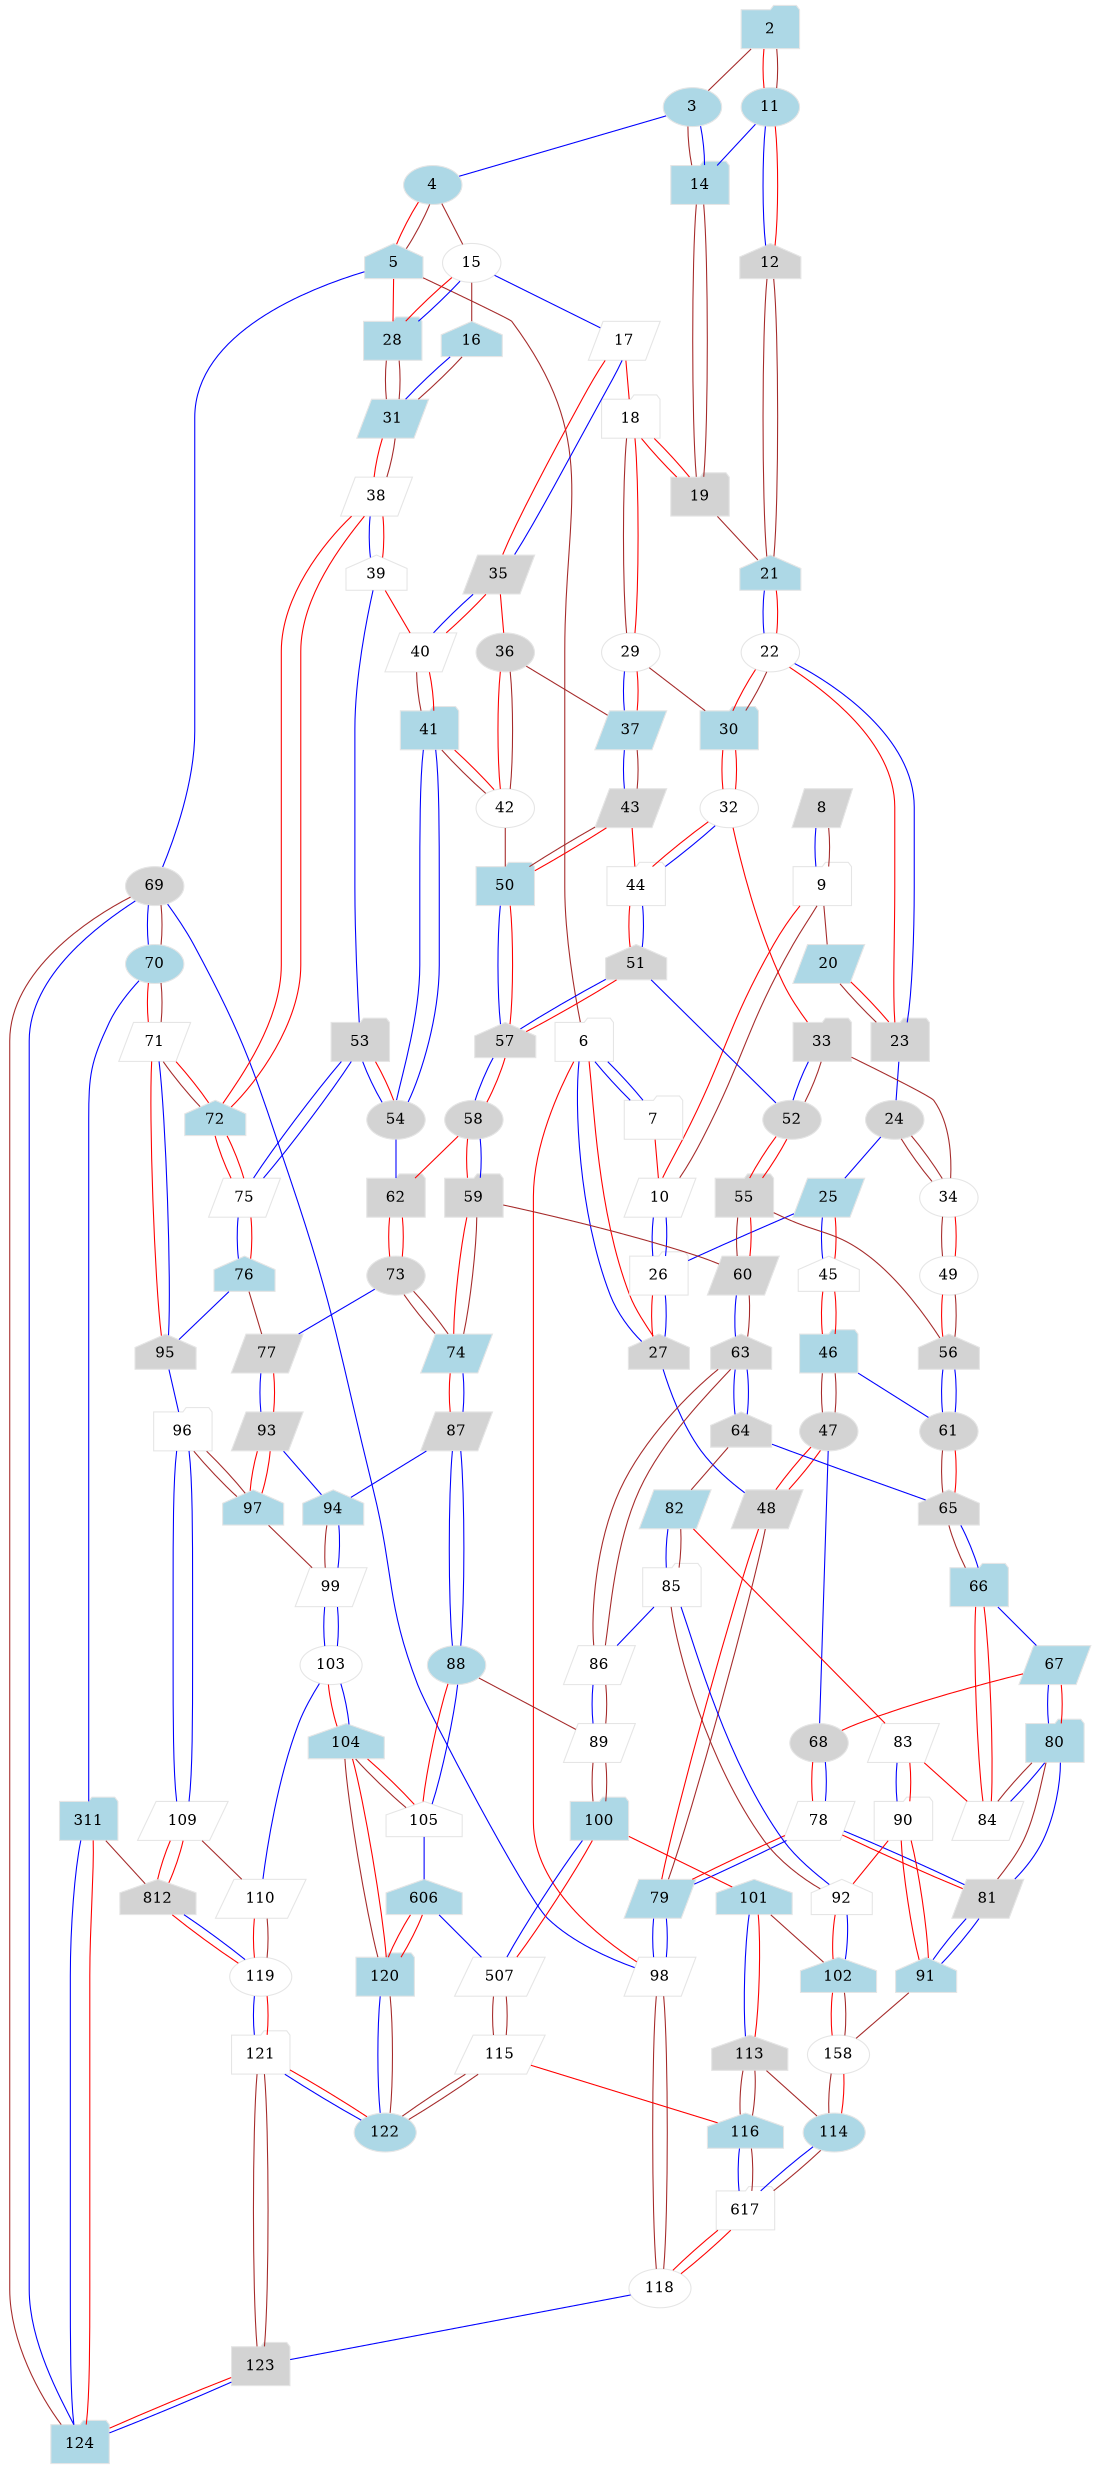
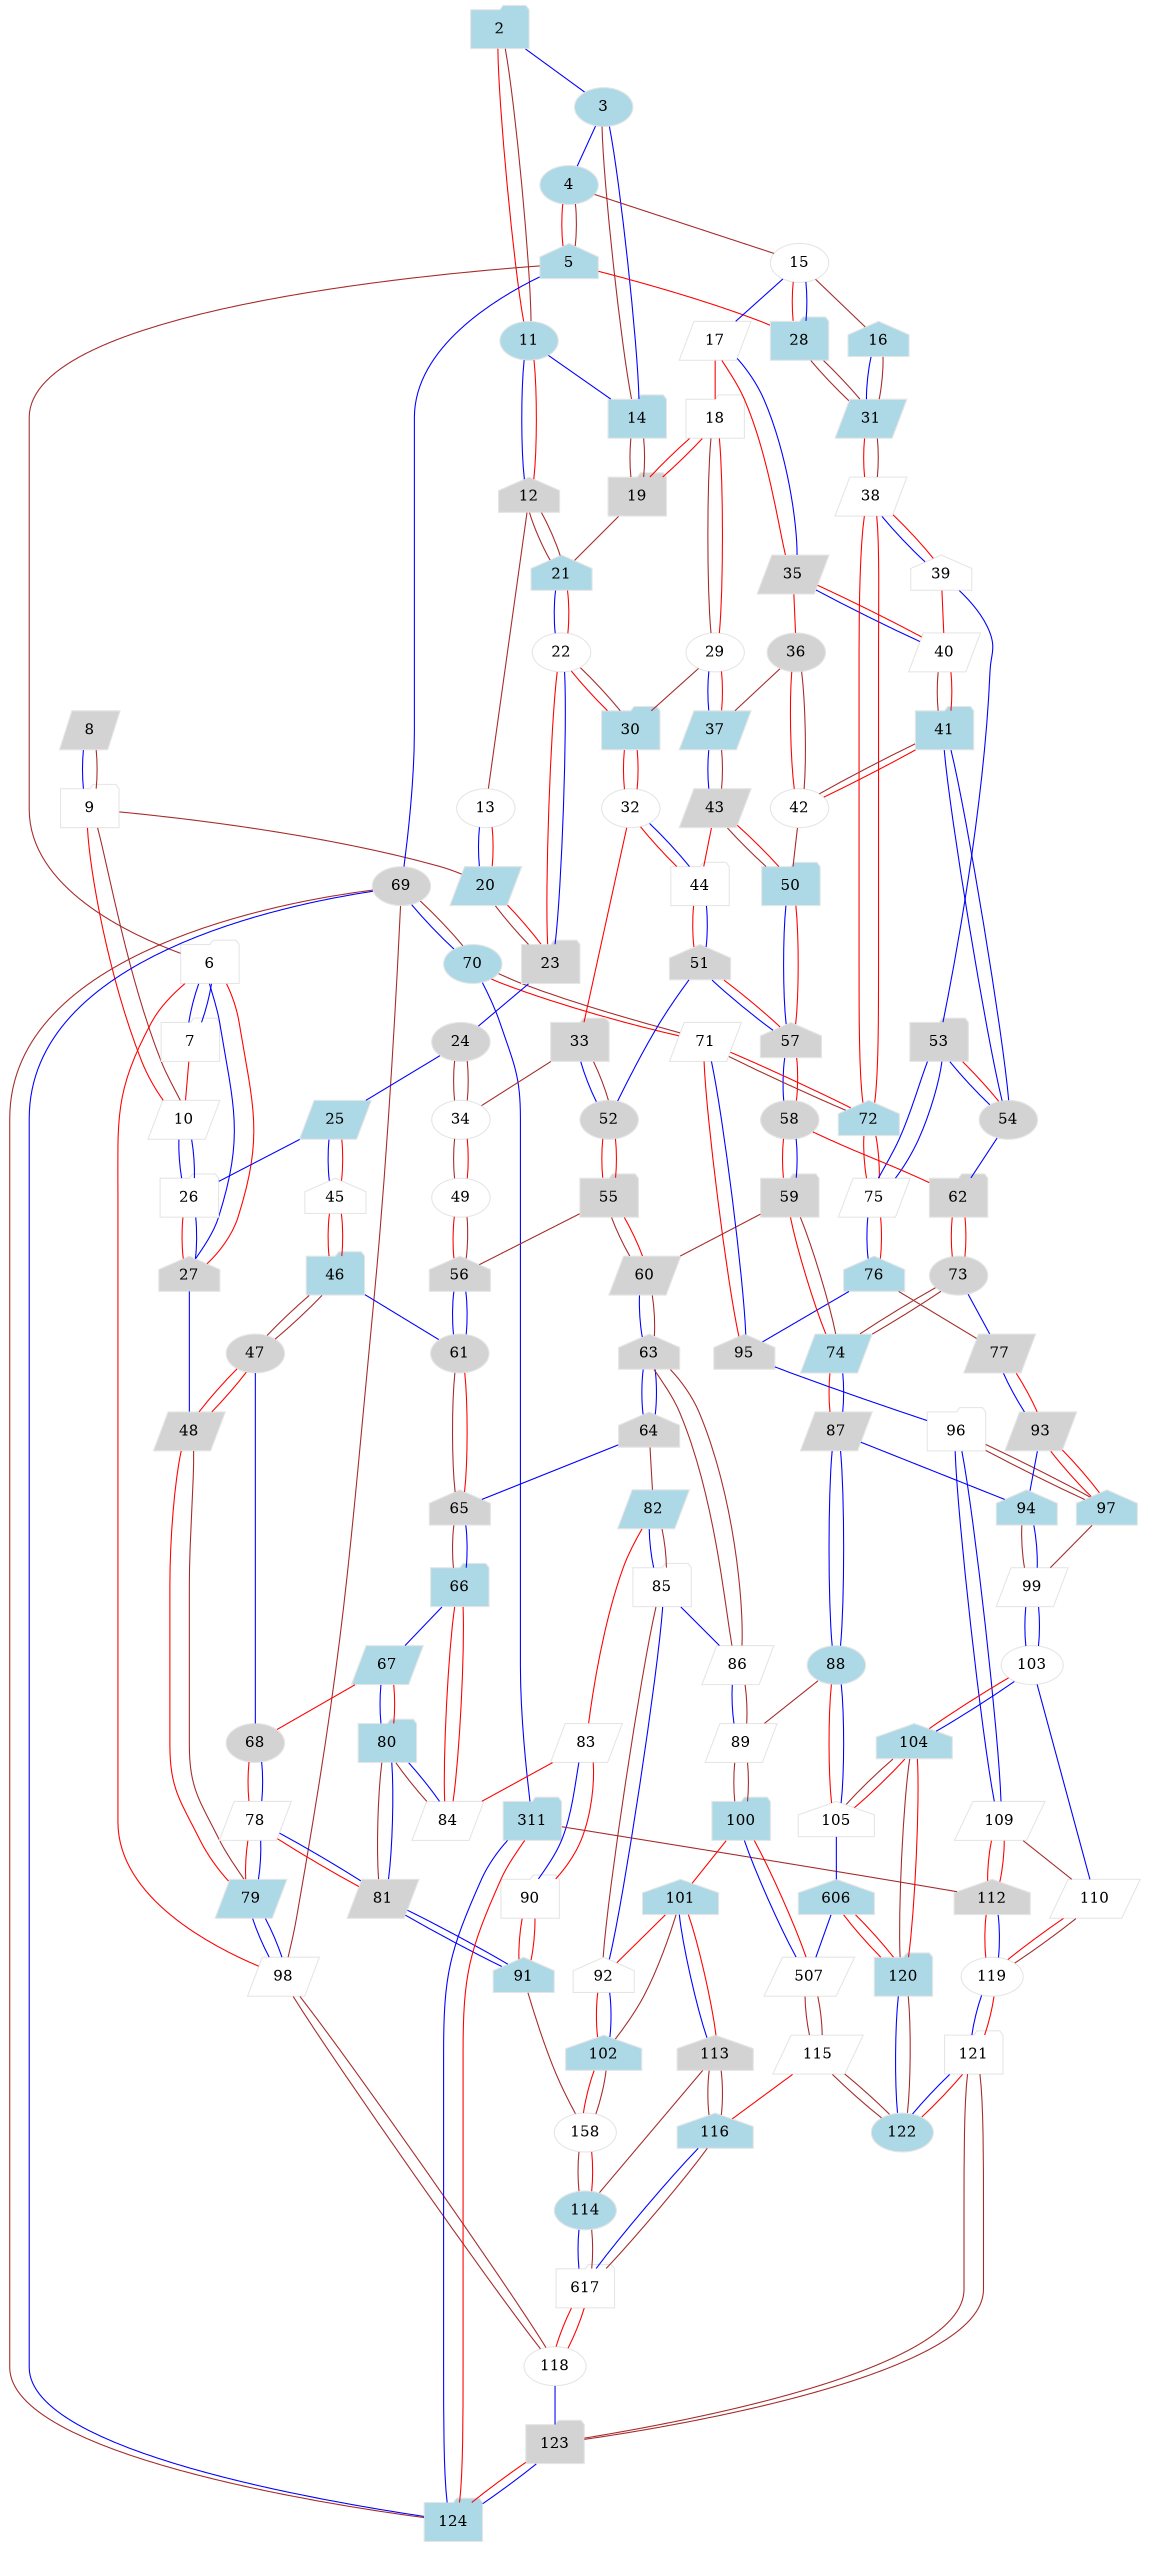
(730, 70) -> (555, 71)
none -> (486, 808)
(367, 1463) -> (361, 1433)
(871, 1862) -> (641, 1939)
(158, 1899) -> (992, 1899)
